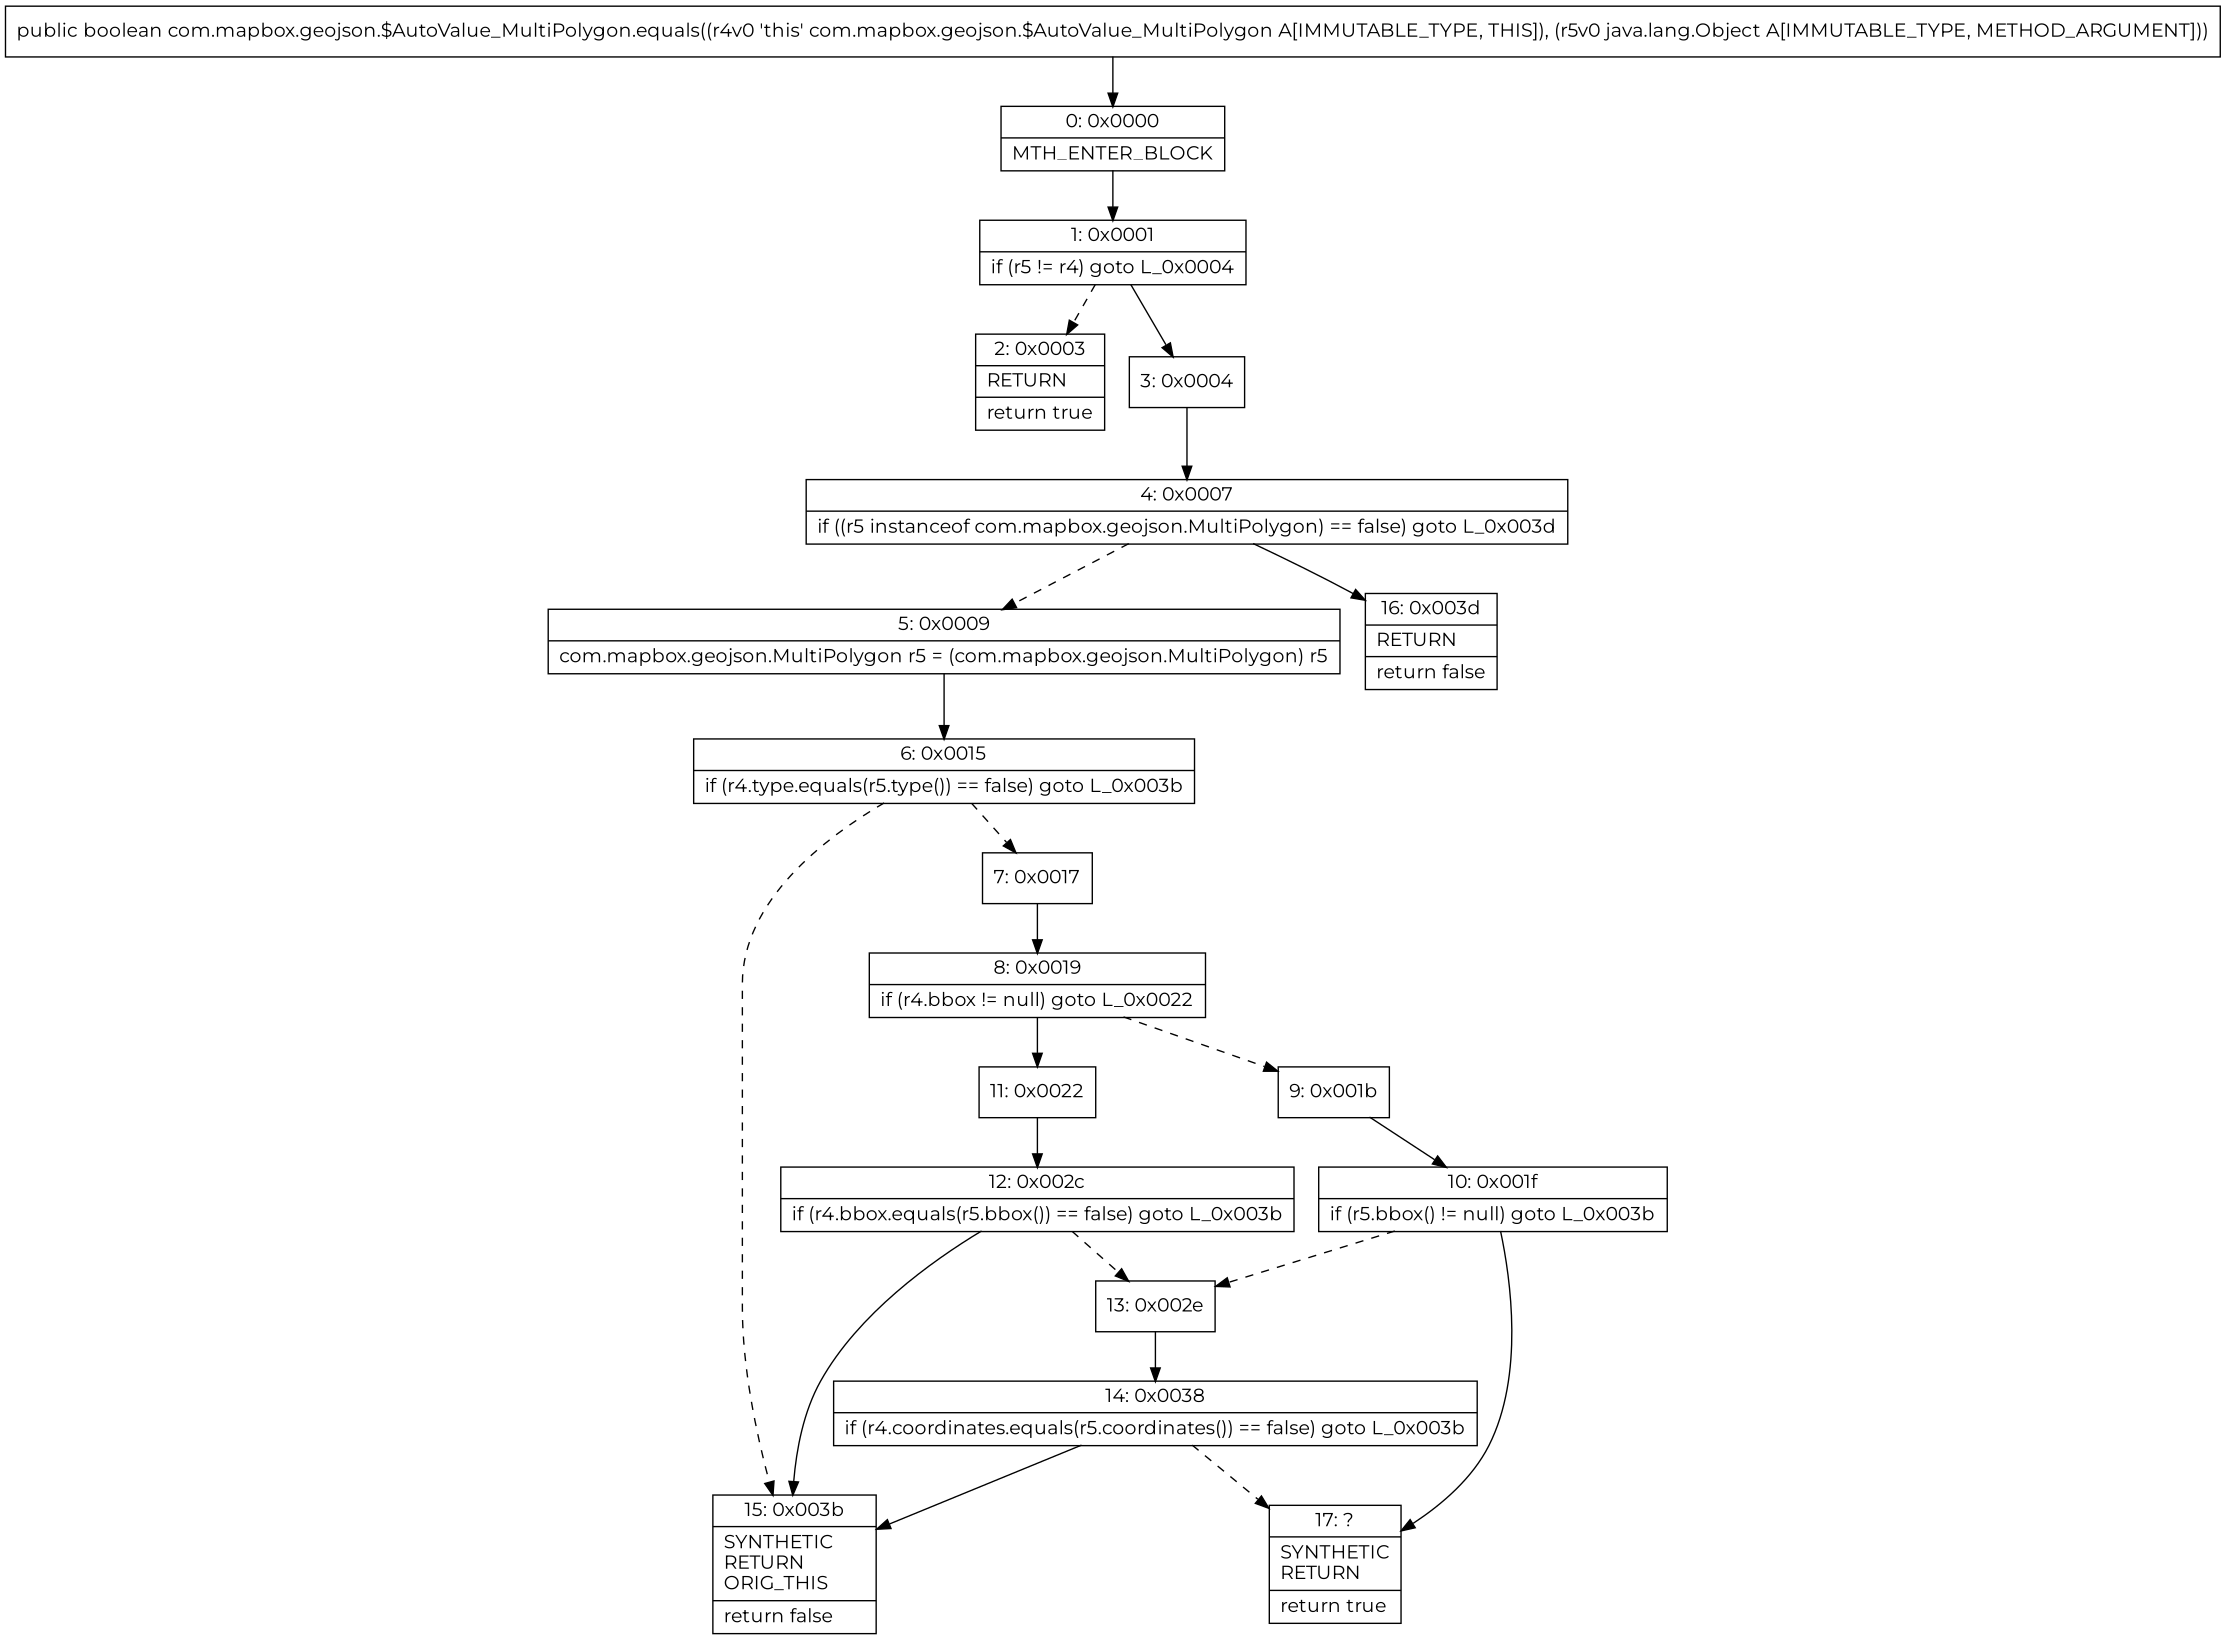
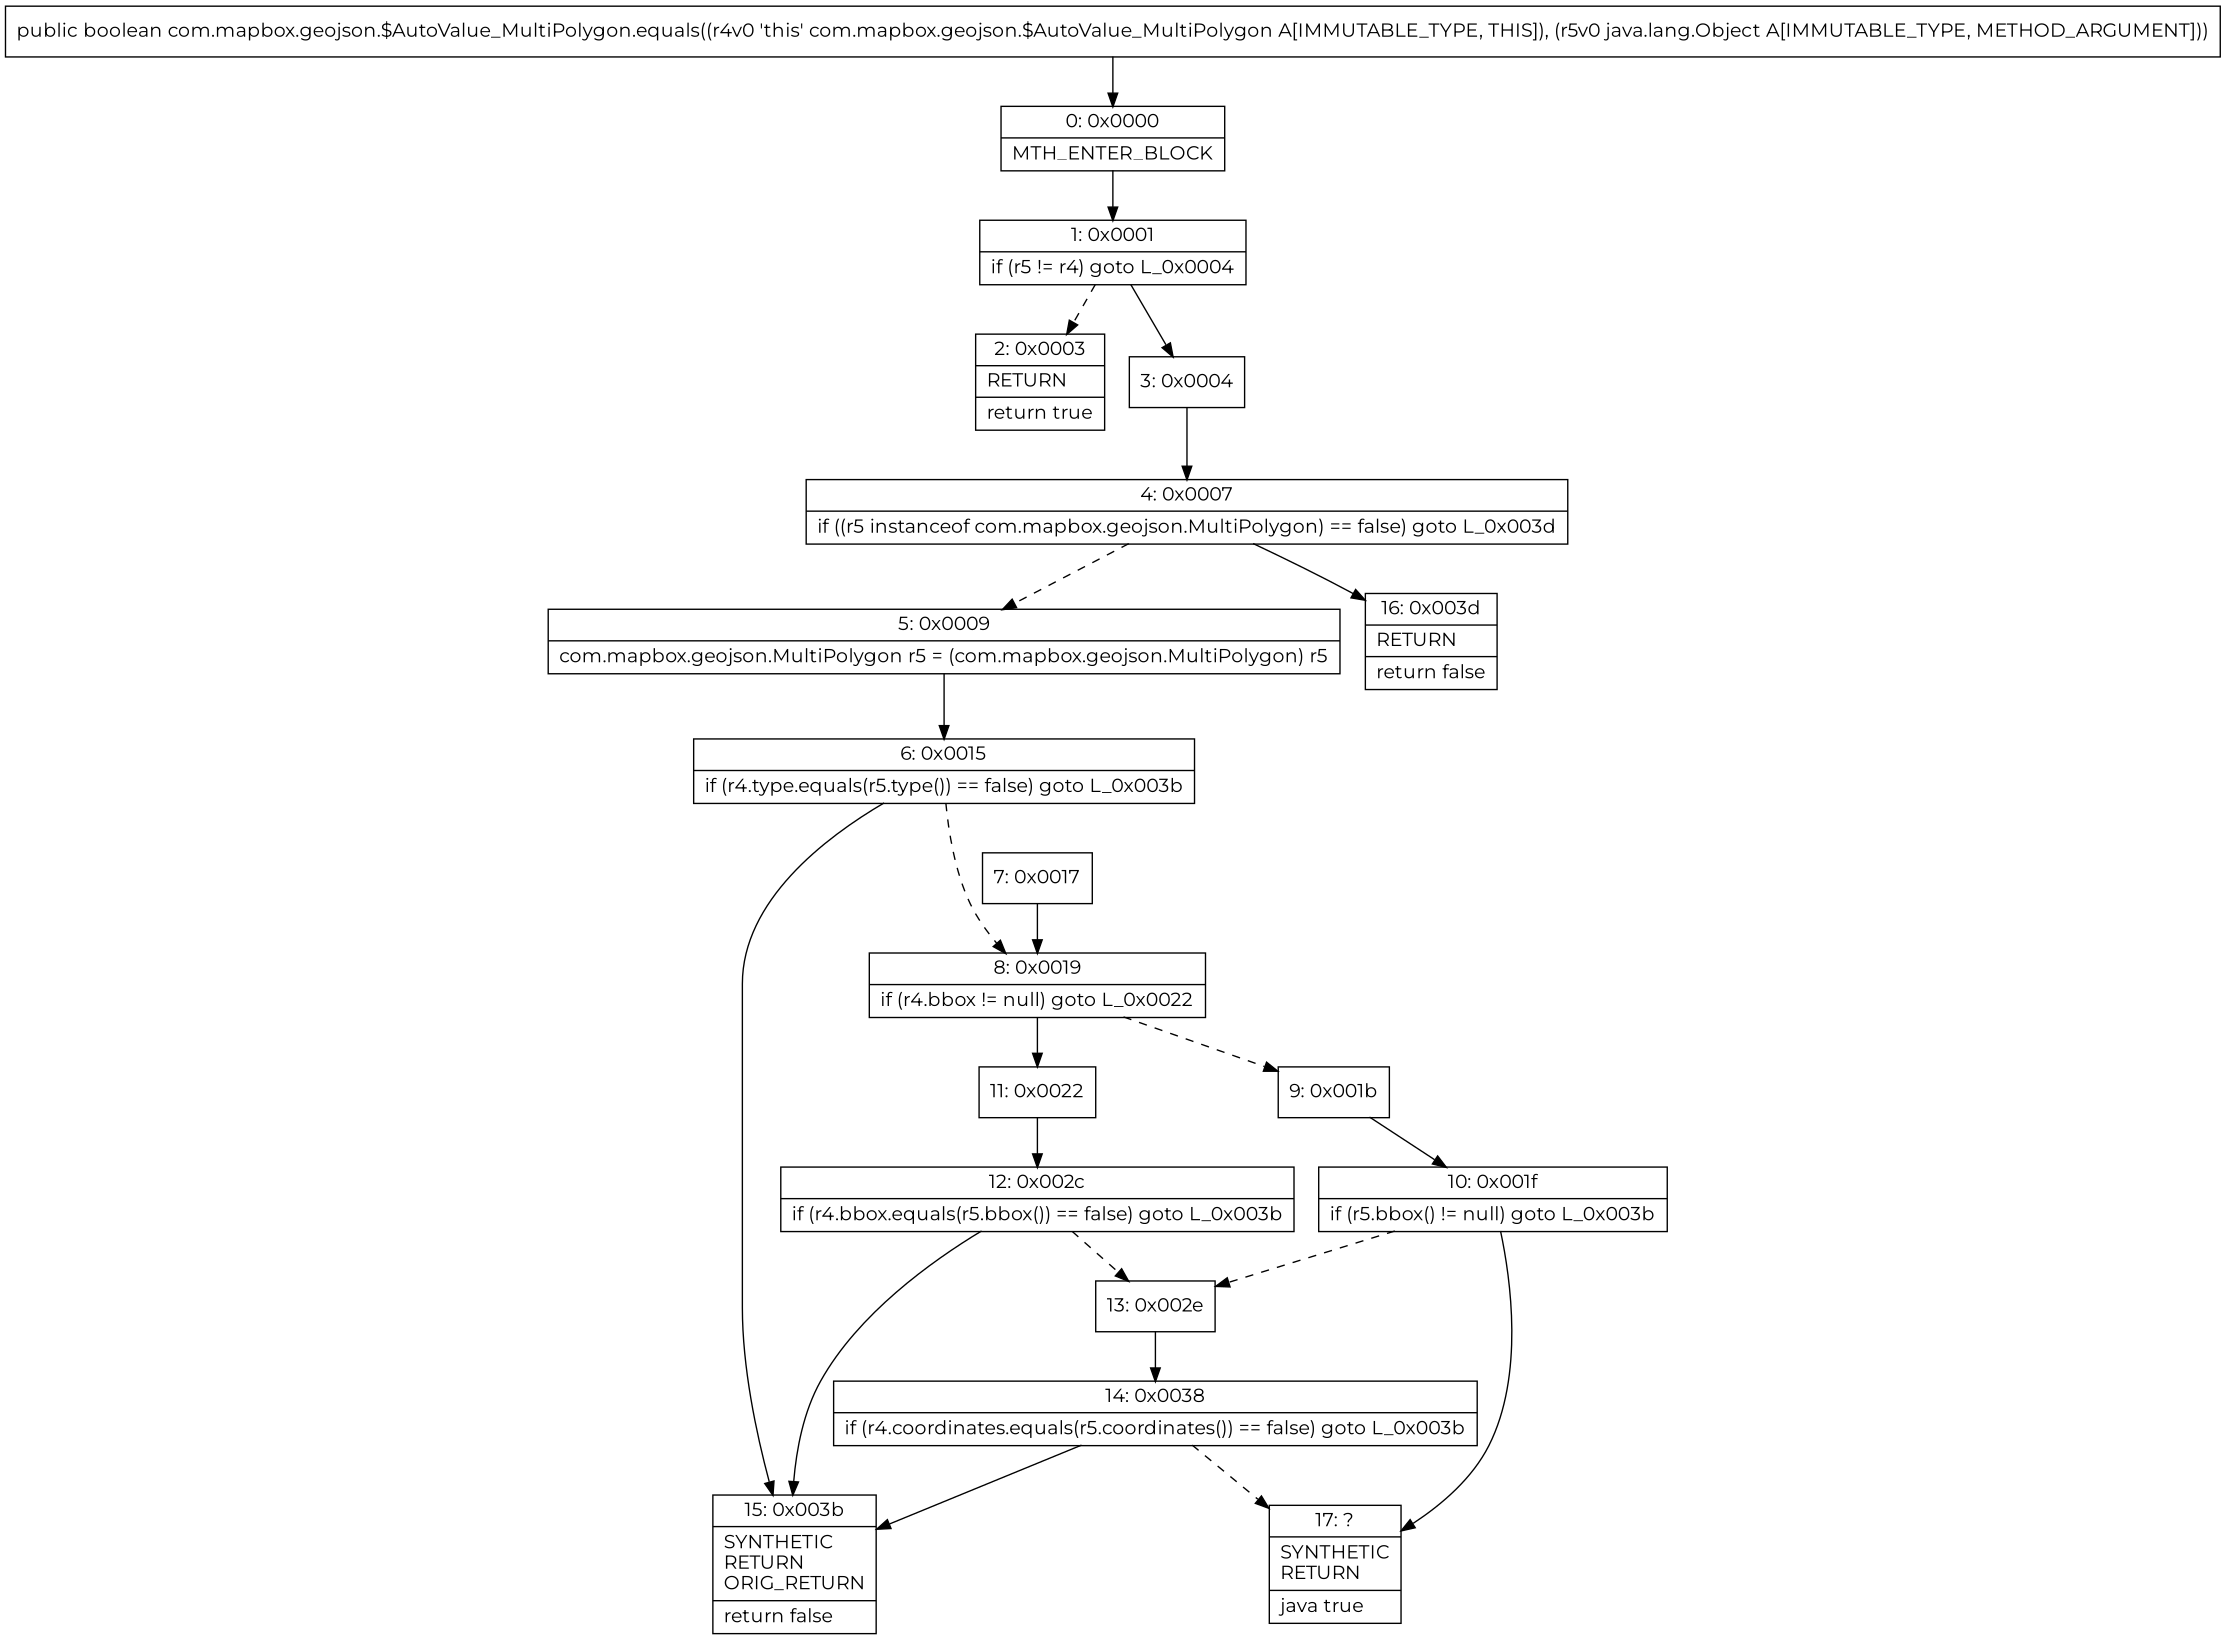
(989, 823) -> (960, 877)
(742, 1114) -> (742, 1114)
(776, 1584) -> (795, 1584)
(1334, 1606) -> (1322, 1606)
